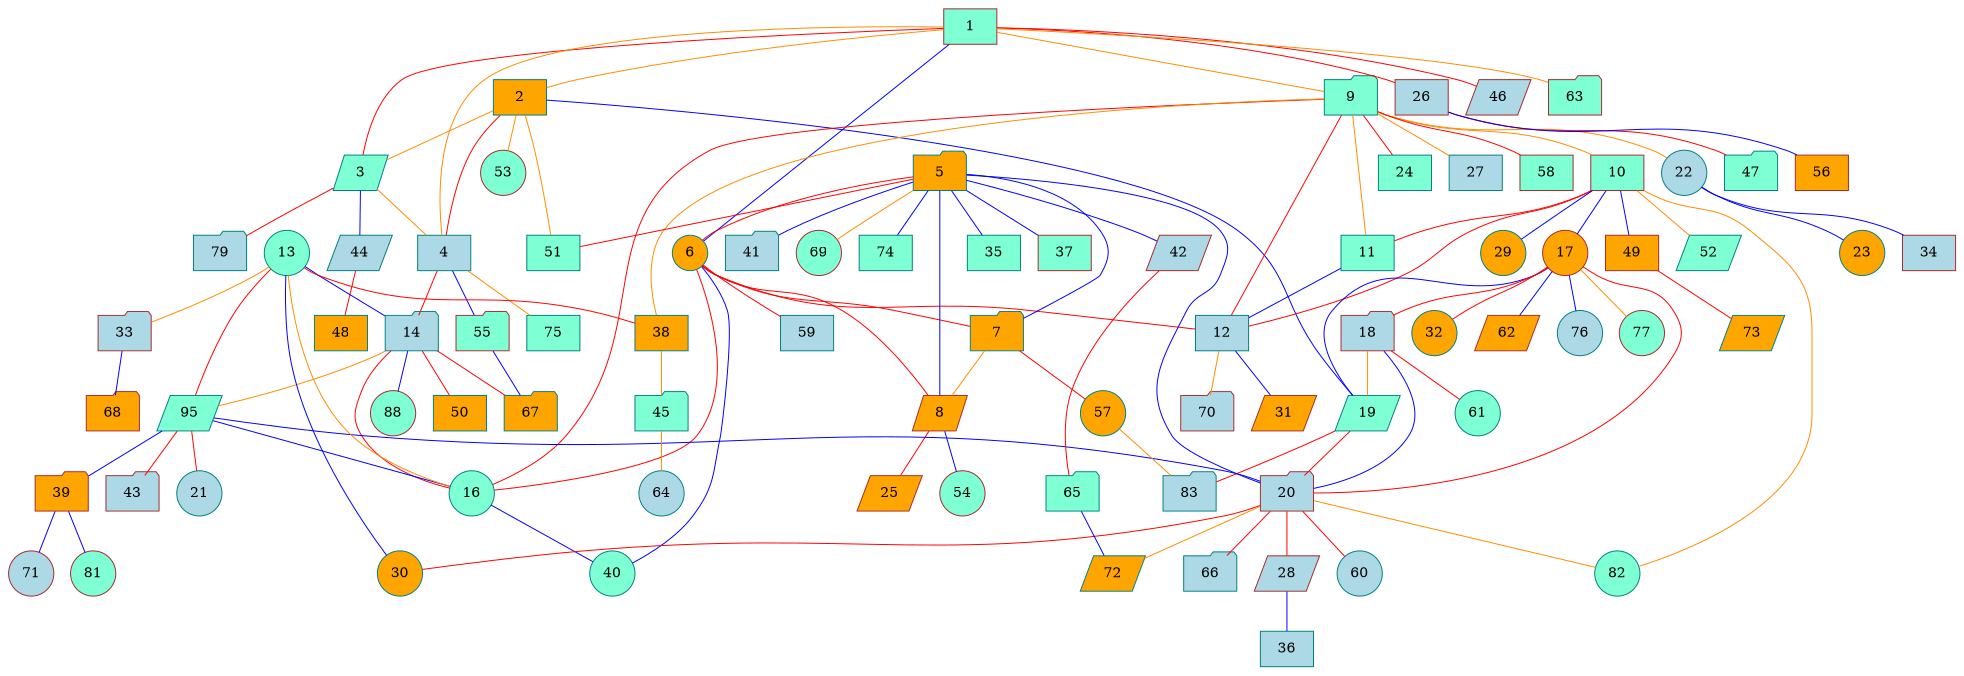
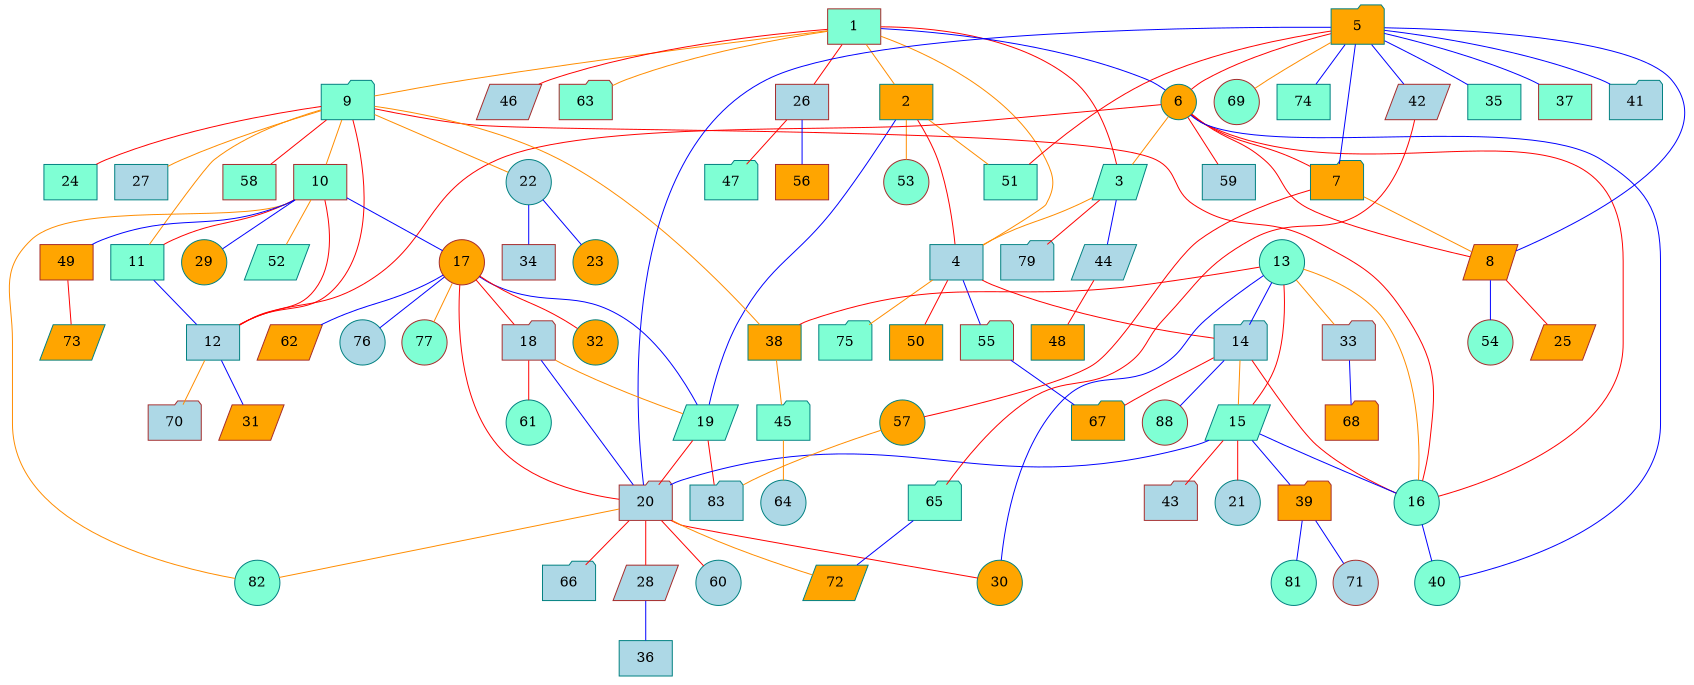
(440, 135) -> (1150, 141)
(553, 333) -> (845, 342)
(436, 373) -> (936, 302)
(190, 413) -> (1238, 423)
(93, 574) -> (1294, 583)
